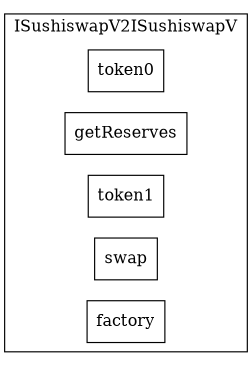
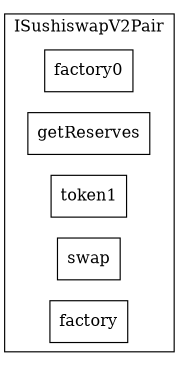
(126, 27) -> (89, 27)
(126, 71) -> (89, 71)
